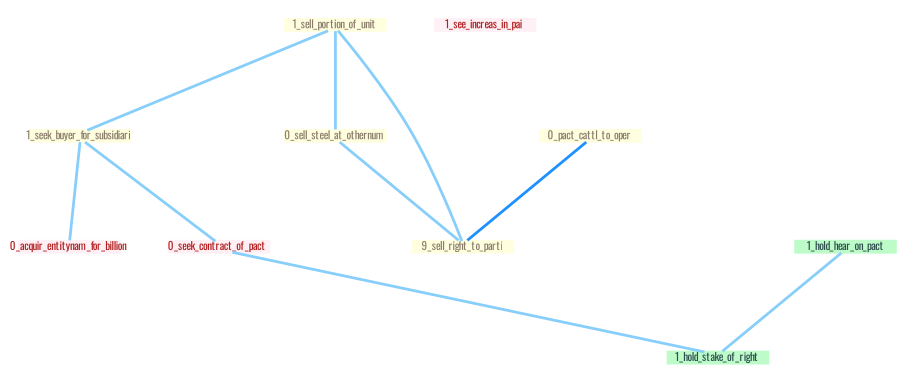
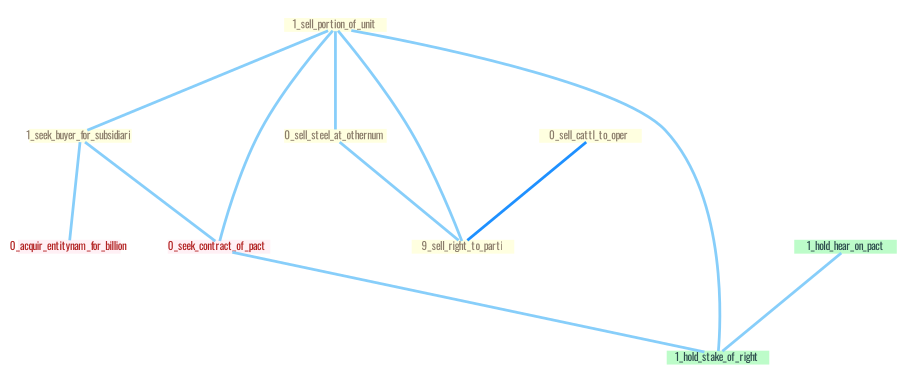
(485, 25) -> none
none -> (623, 104)
none -> (262, 128)
(590, 136) -> (590, 136)
